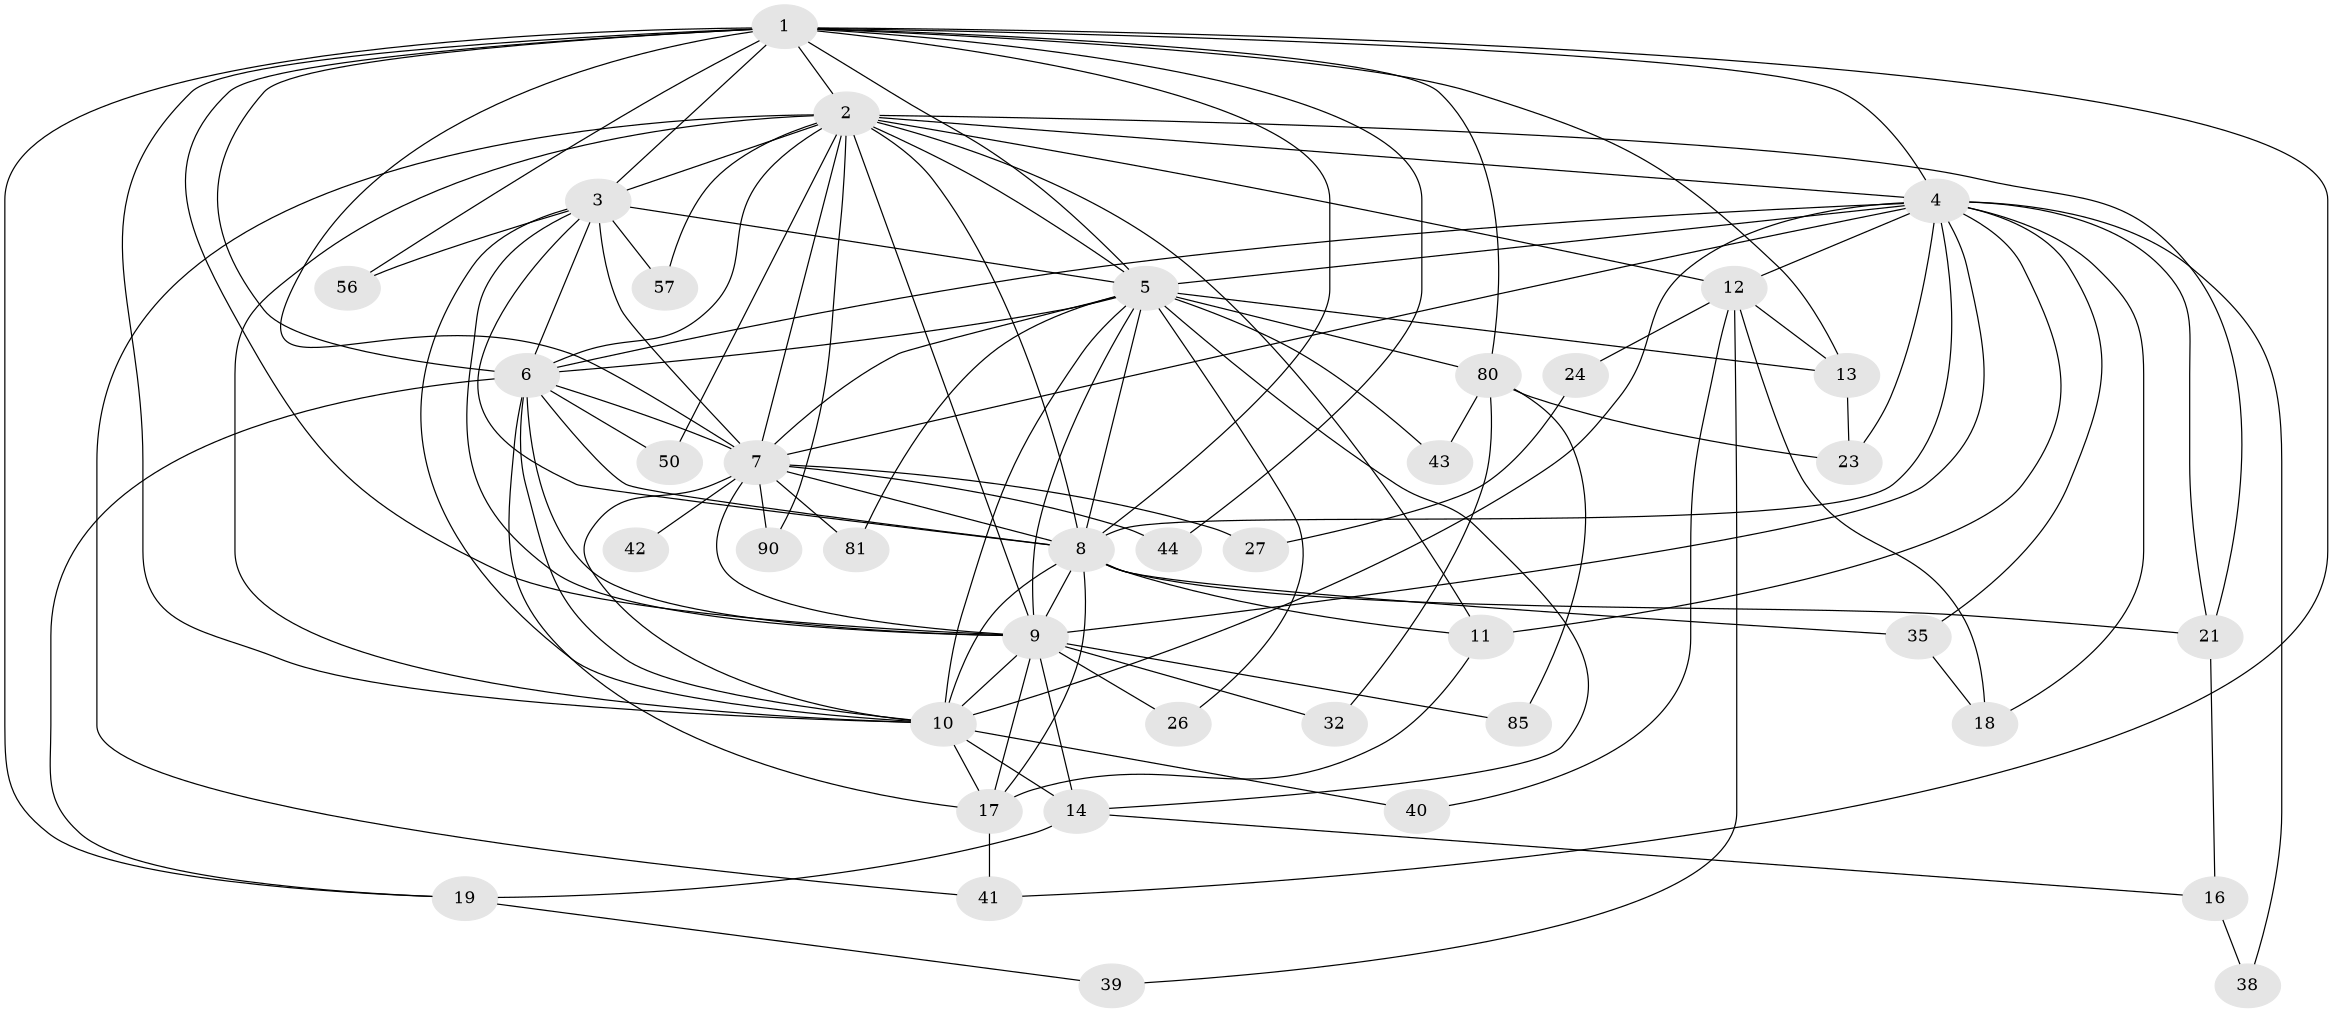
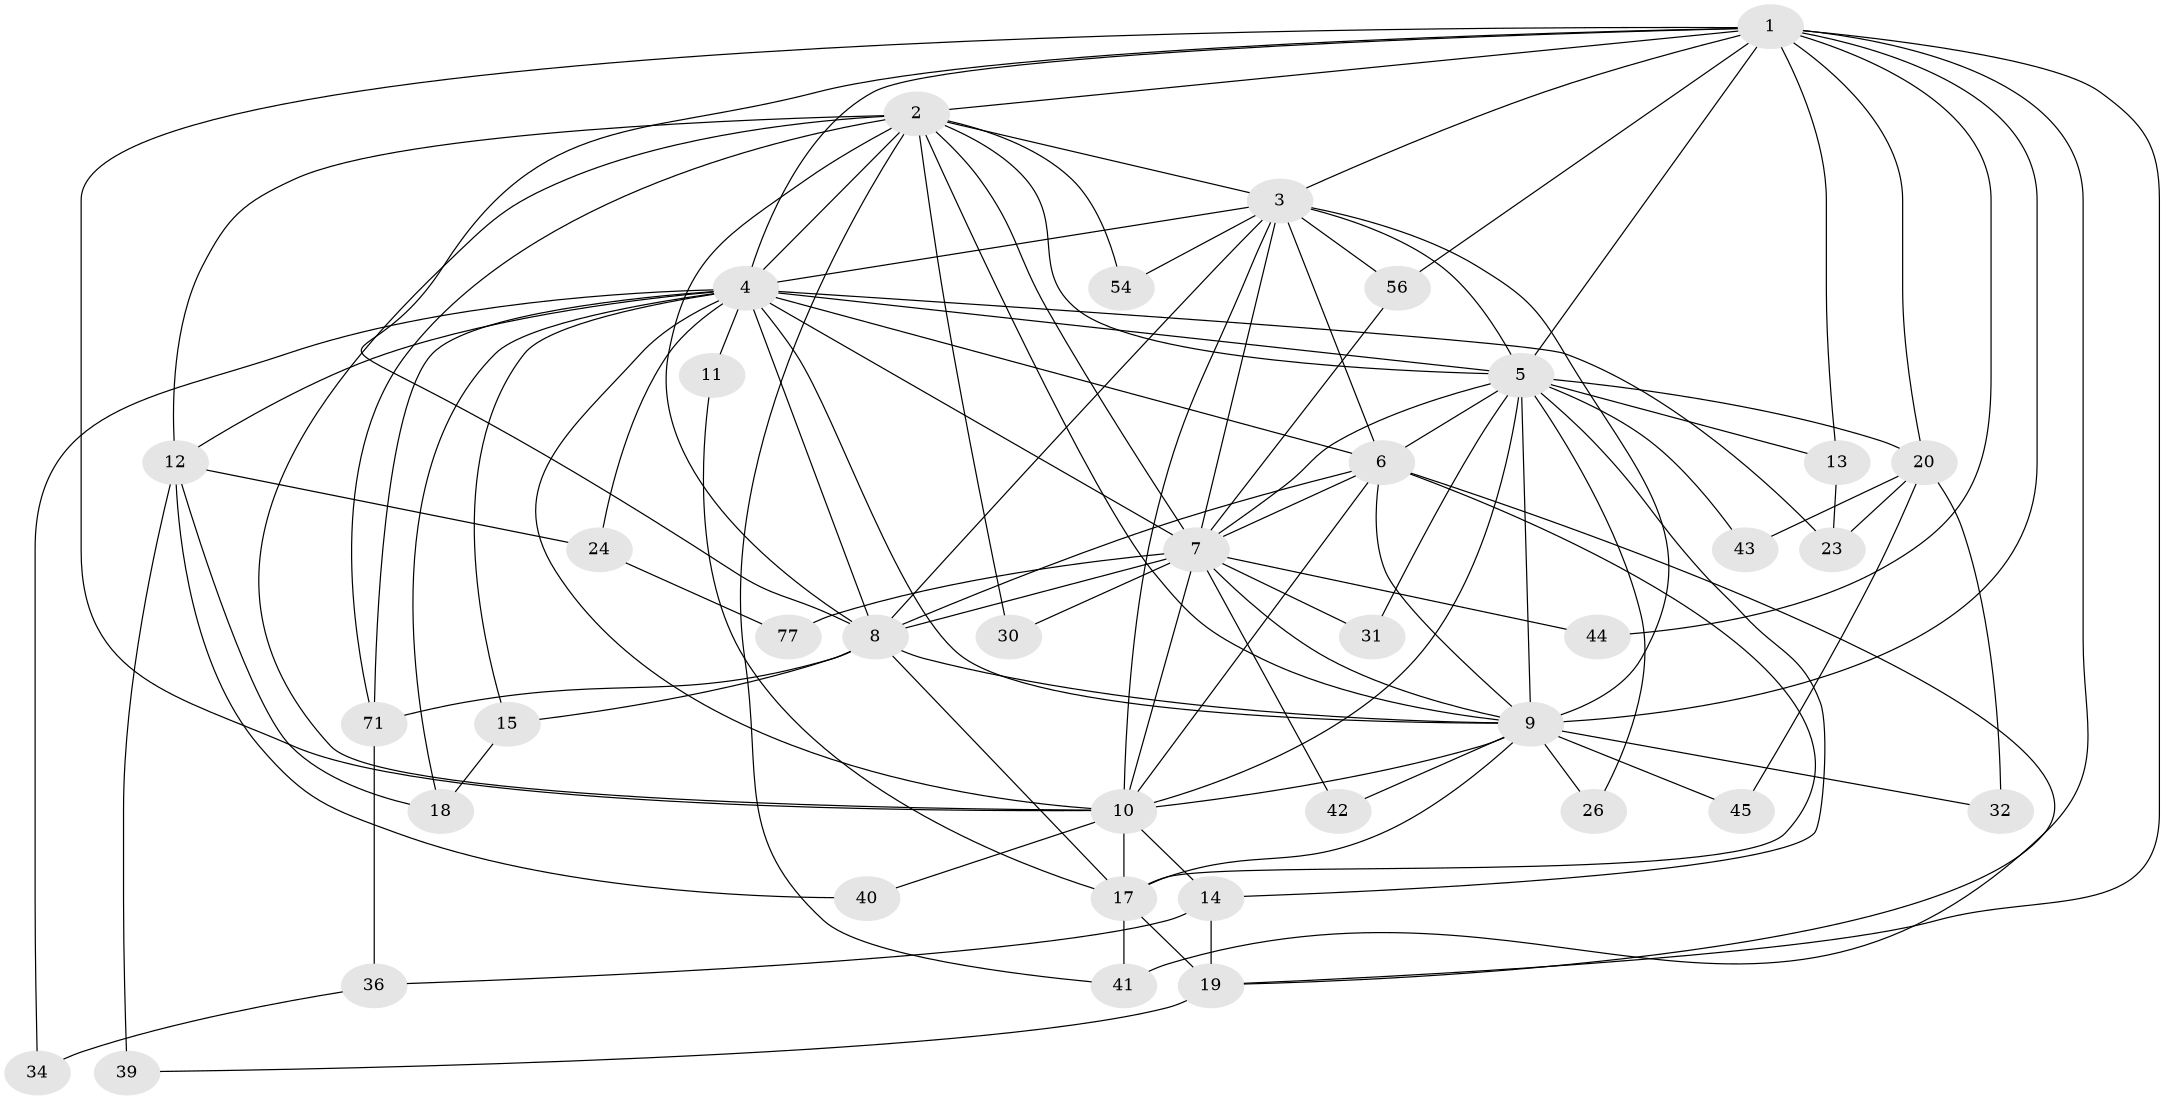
(269, 89) -> none
none -> (1025, 243)
(297, 282) -> (1297, 419)
(726, 287) -> none
(665, 288) -> (1121, 288)
(1213, 288) -> none
(1791, 332) -> none
(1488, 375) -> (1924, 463)
none -> (641, 403)
(1114, 419) -> none
(670, 463) -> none
(769, 550) -> (1009, 637)
(856, 550) -> (1372, 637)
(1256, 550) -> (788, 637)
(1302, 613) -> none
(987, 621) -> none
(1918, 637) -> (507, 724)
(2210, 637) -> (374, 724)
(1519, 724) -> (1742, 811)
(1058, 731) -> (1434, 768)
(2215, 899) -> (374, 986)
none -> (1167, 942)
(2248, 986) -> (38, 1073)
